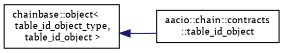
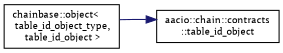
(143, 33) -> (133, 19)
